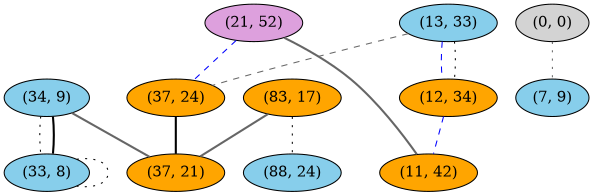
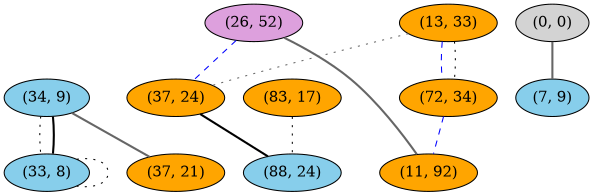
(254, 23) -> (254, 23)
(448, 23) -> (448, 23)
(305, 60) -> (305, 60)
(552, 60) -> (552, 60)
(448, 98) -> (448, 98)
(176, 135) -> (234, 135)
(234, 135) -> none
(429, 173) -> (429, 173)
